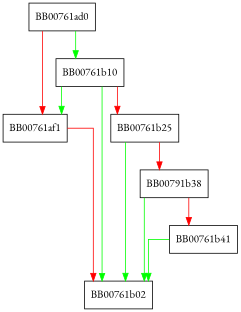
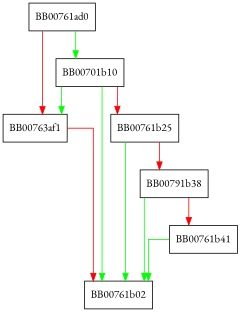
(90, 73) -> (90, 73)
(35, 128) -> (35, 128)
